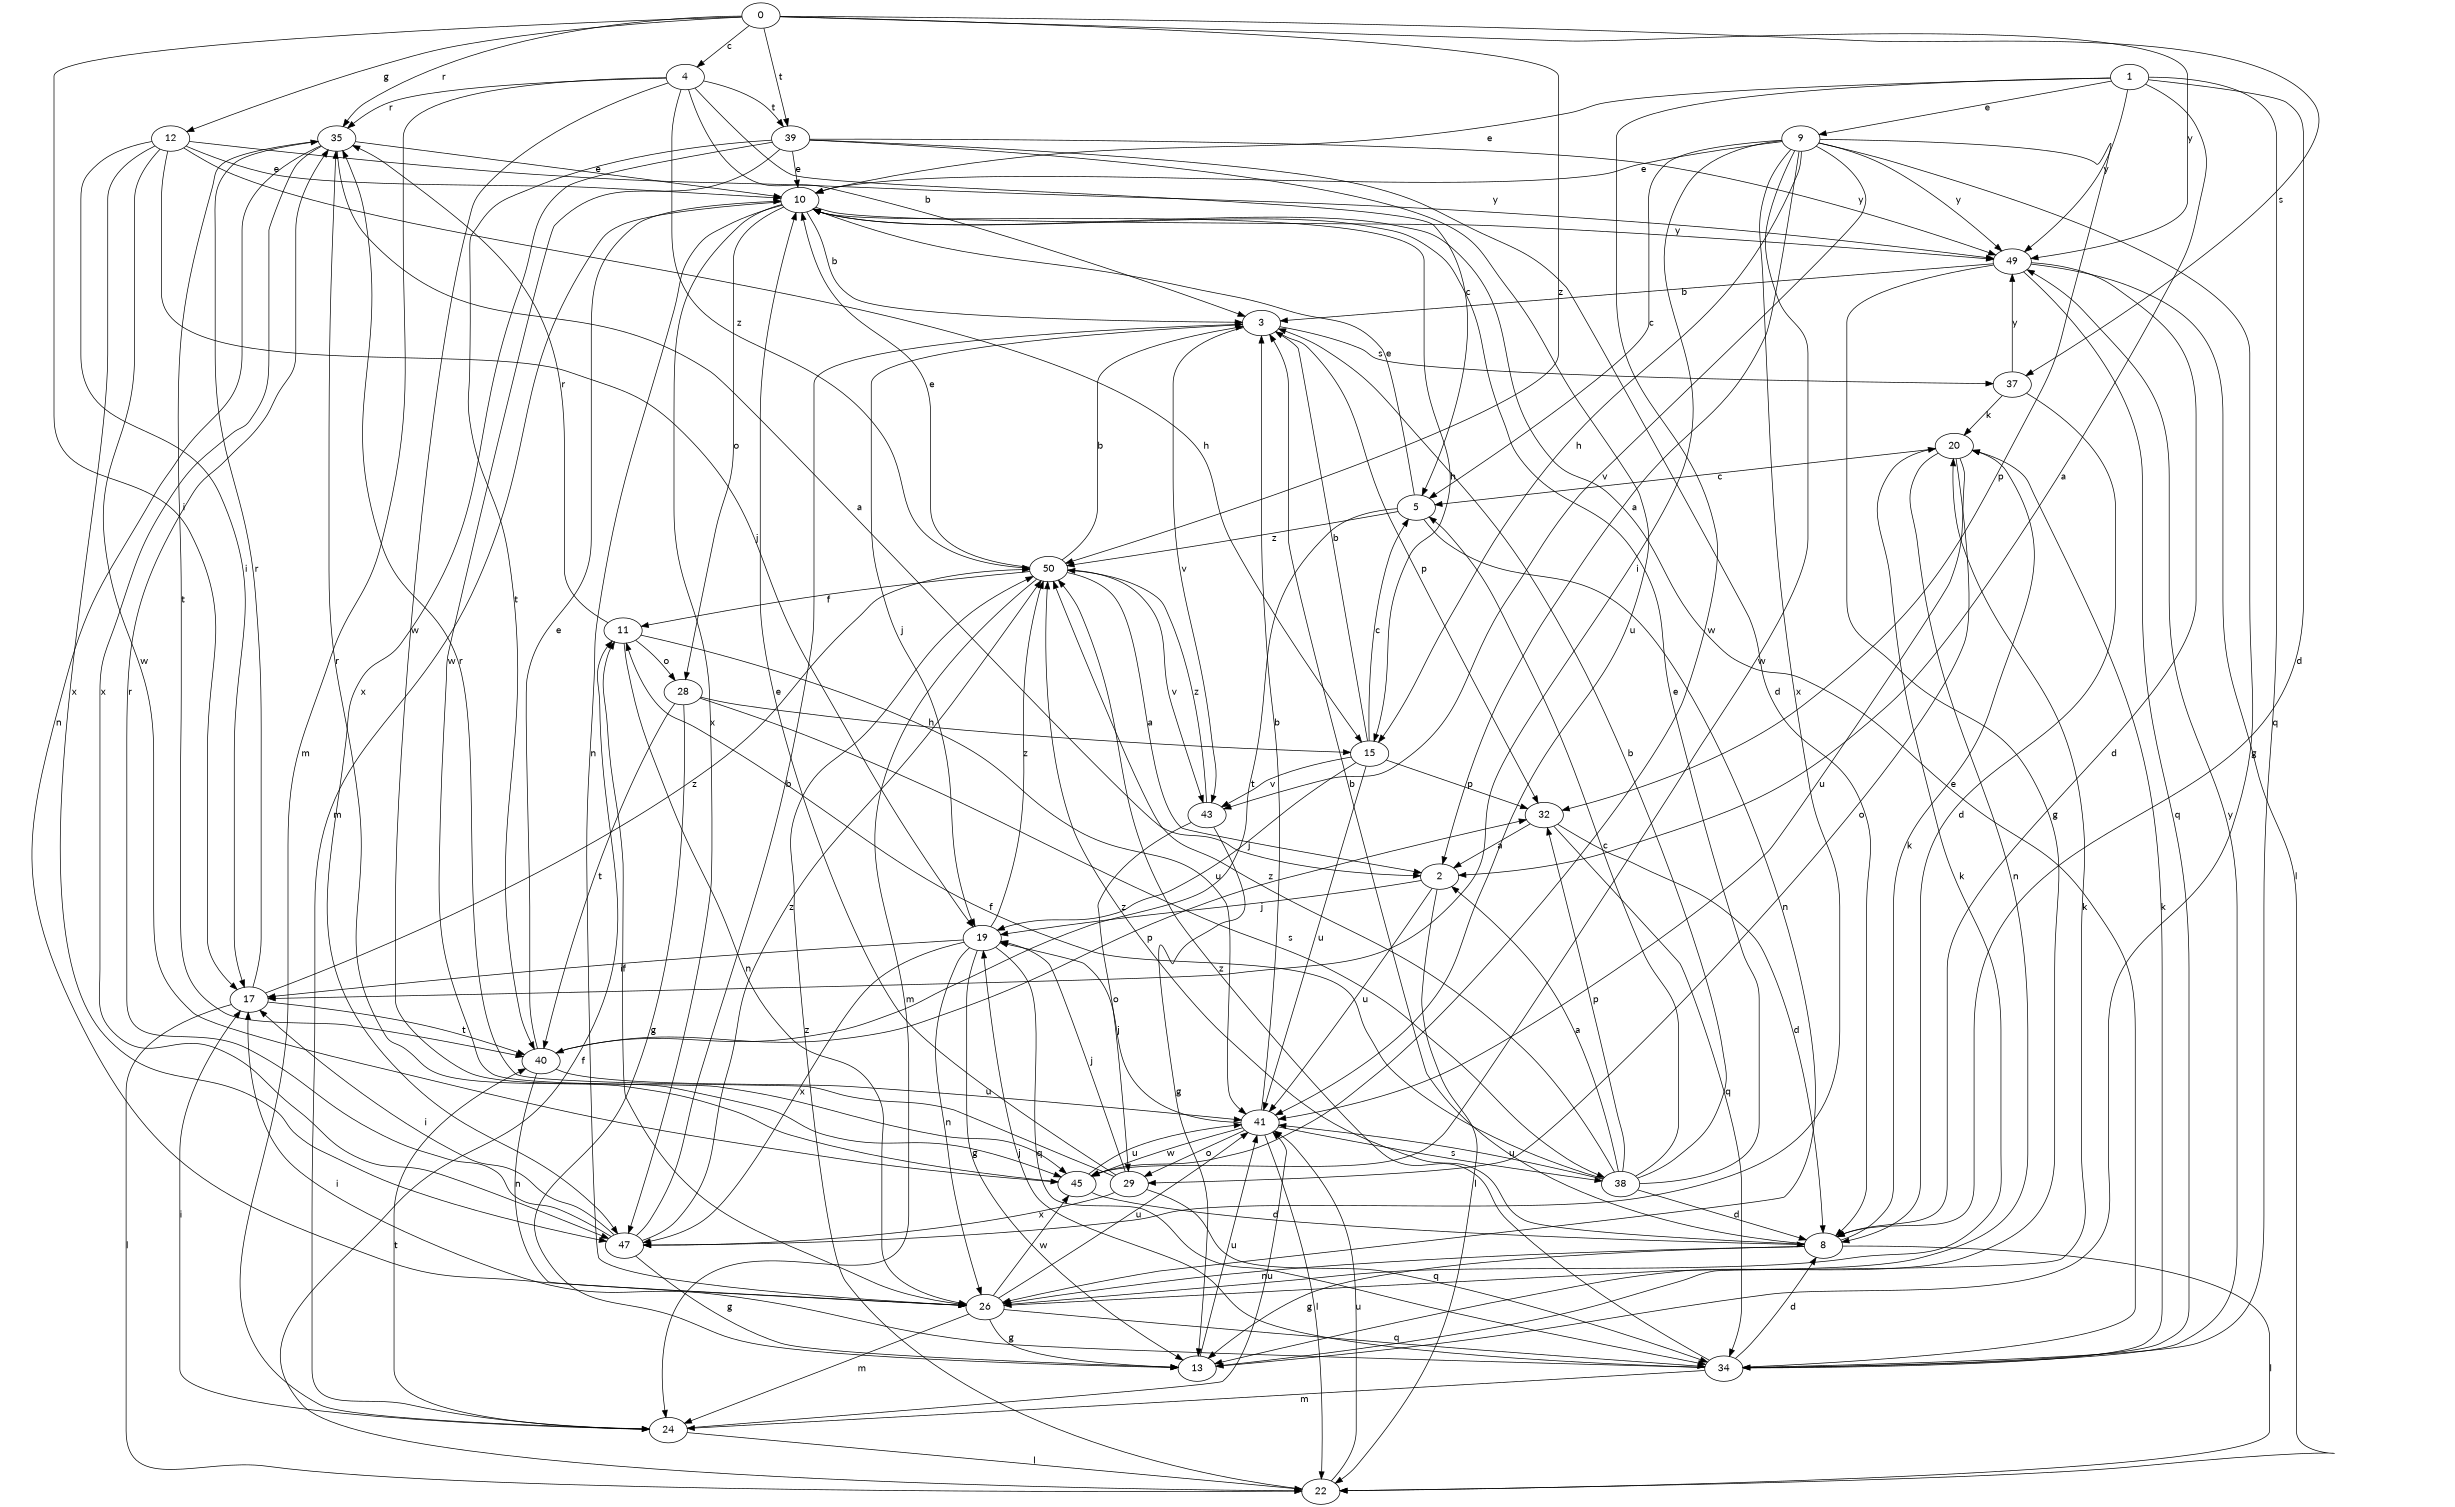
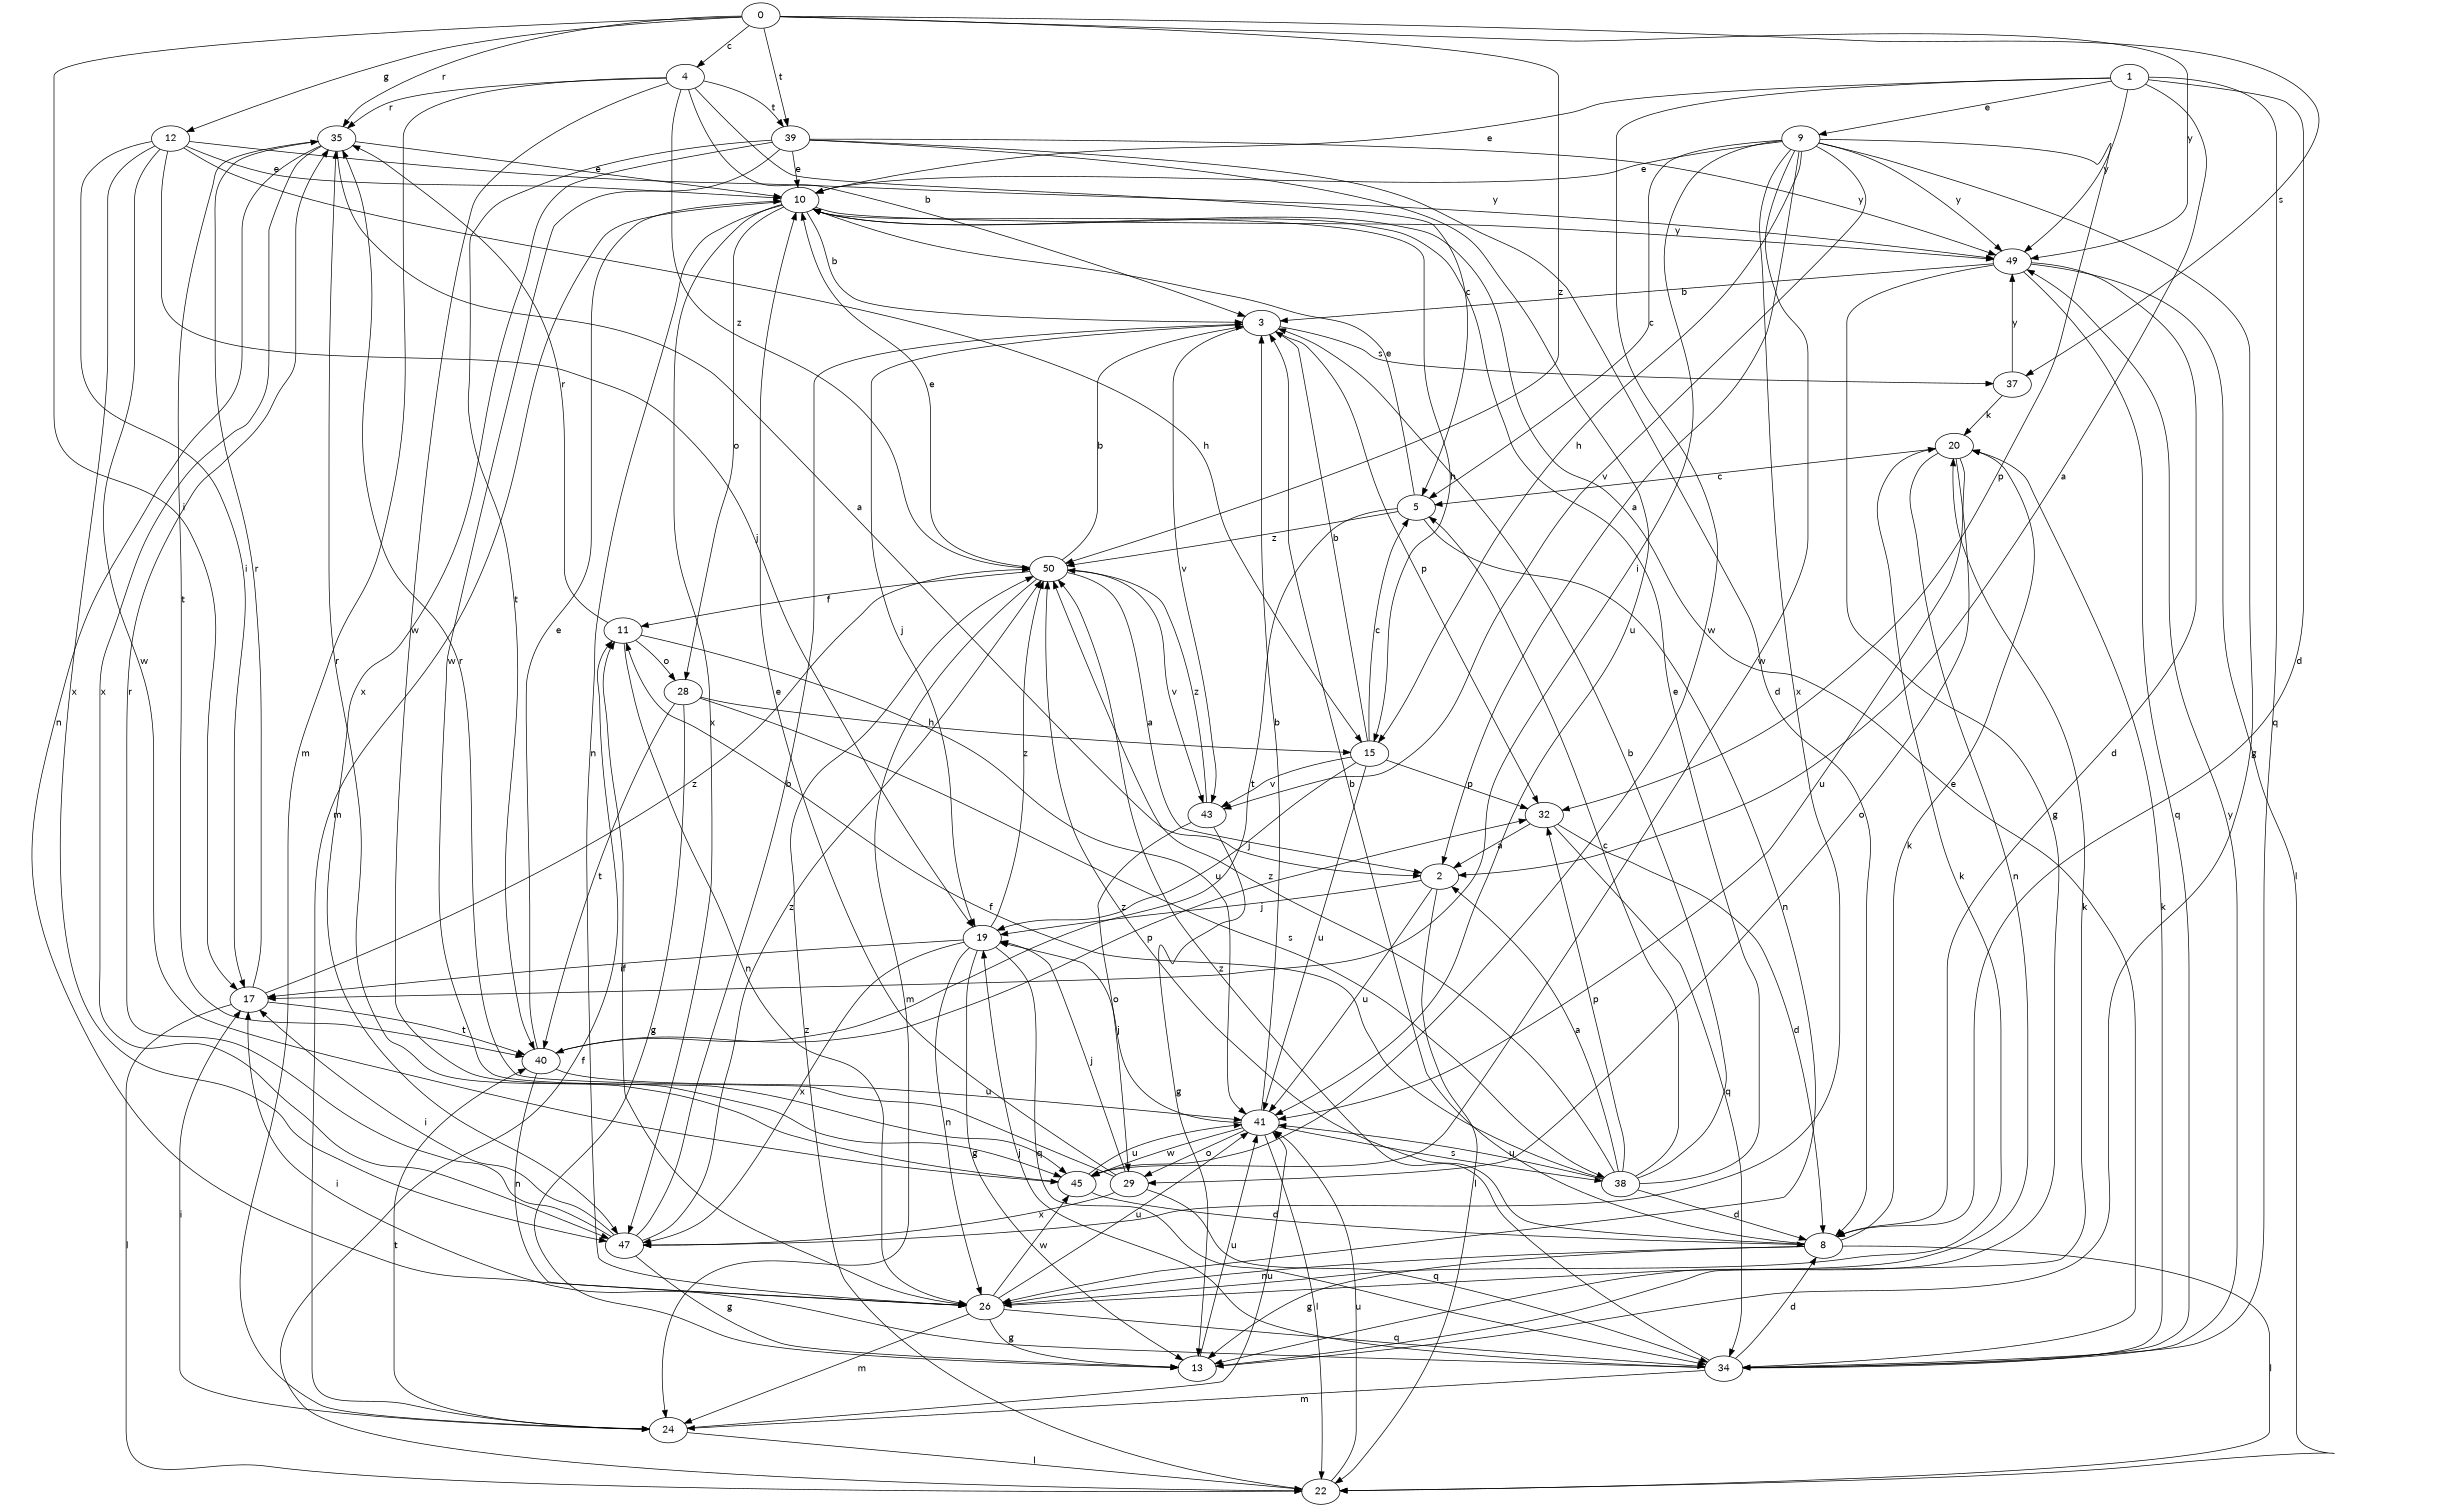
(1968, 796) -> none
